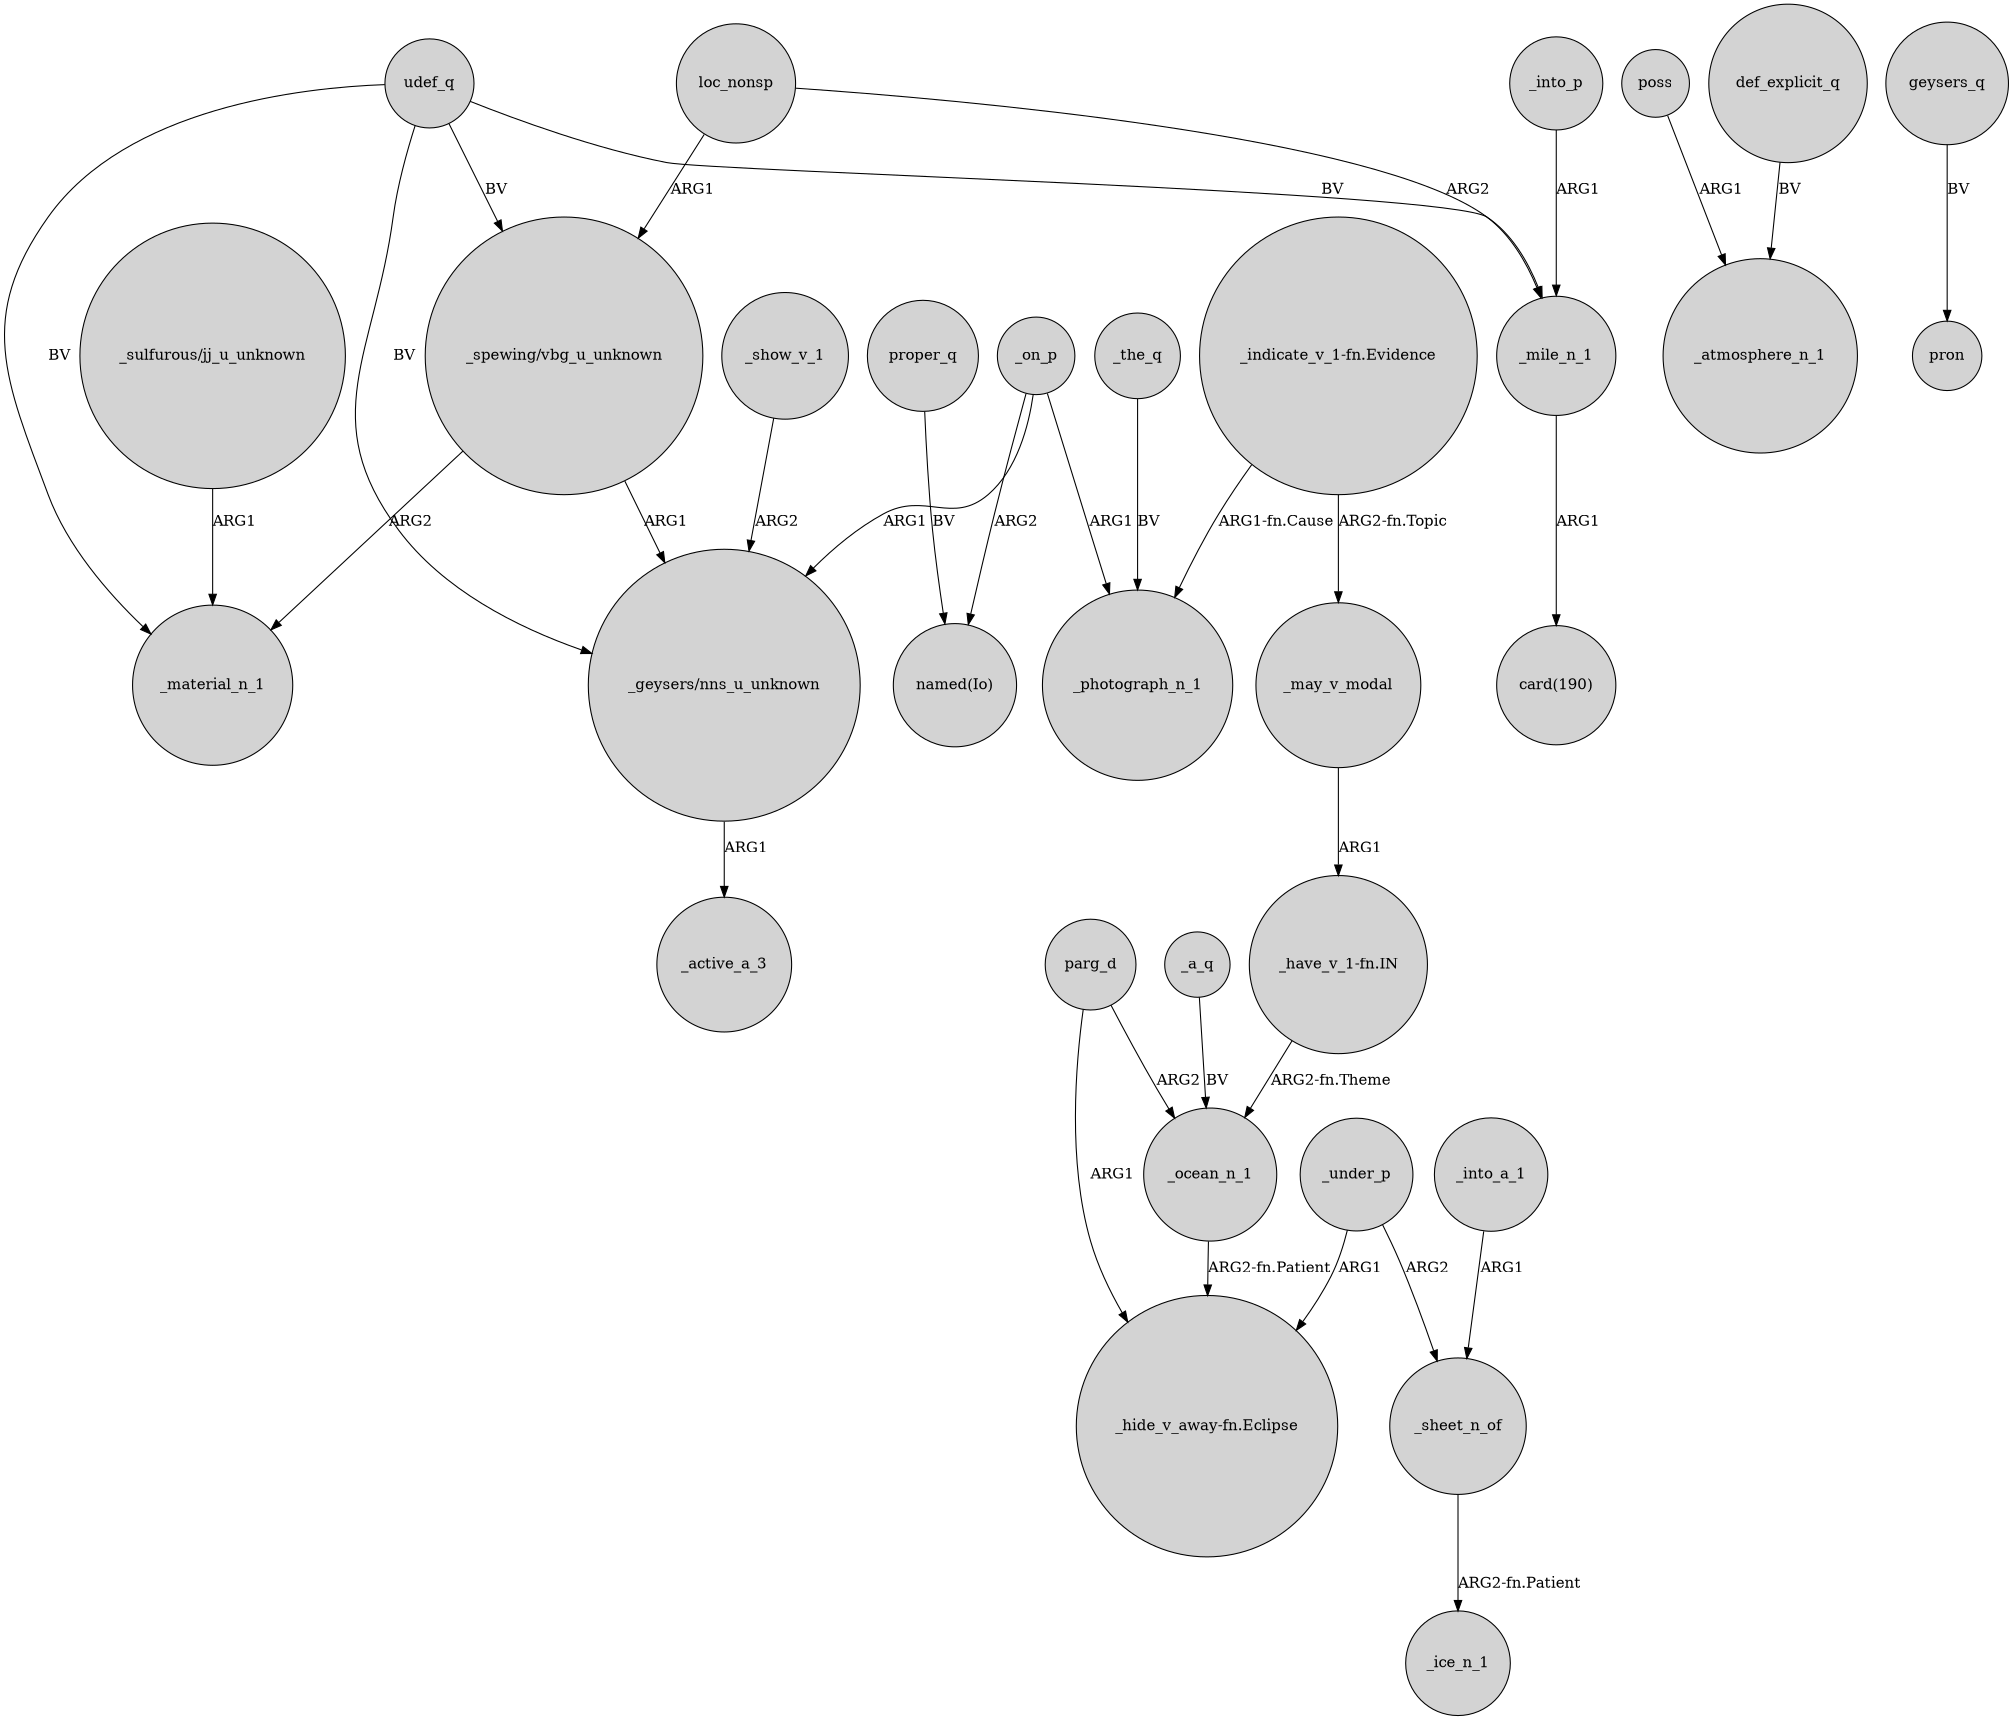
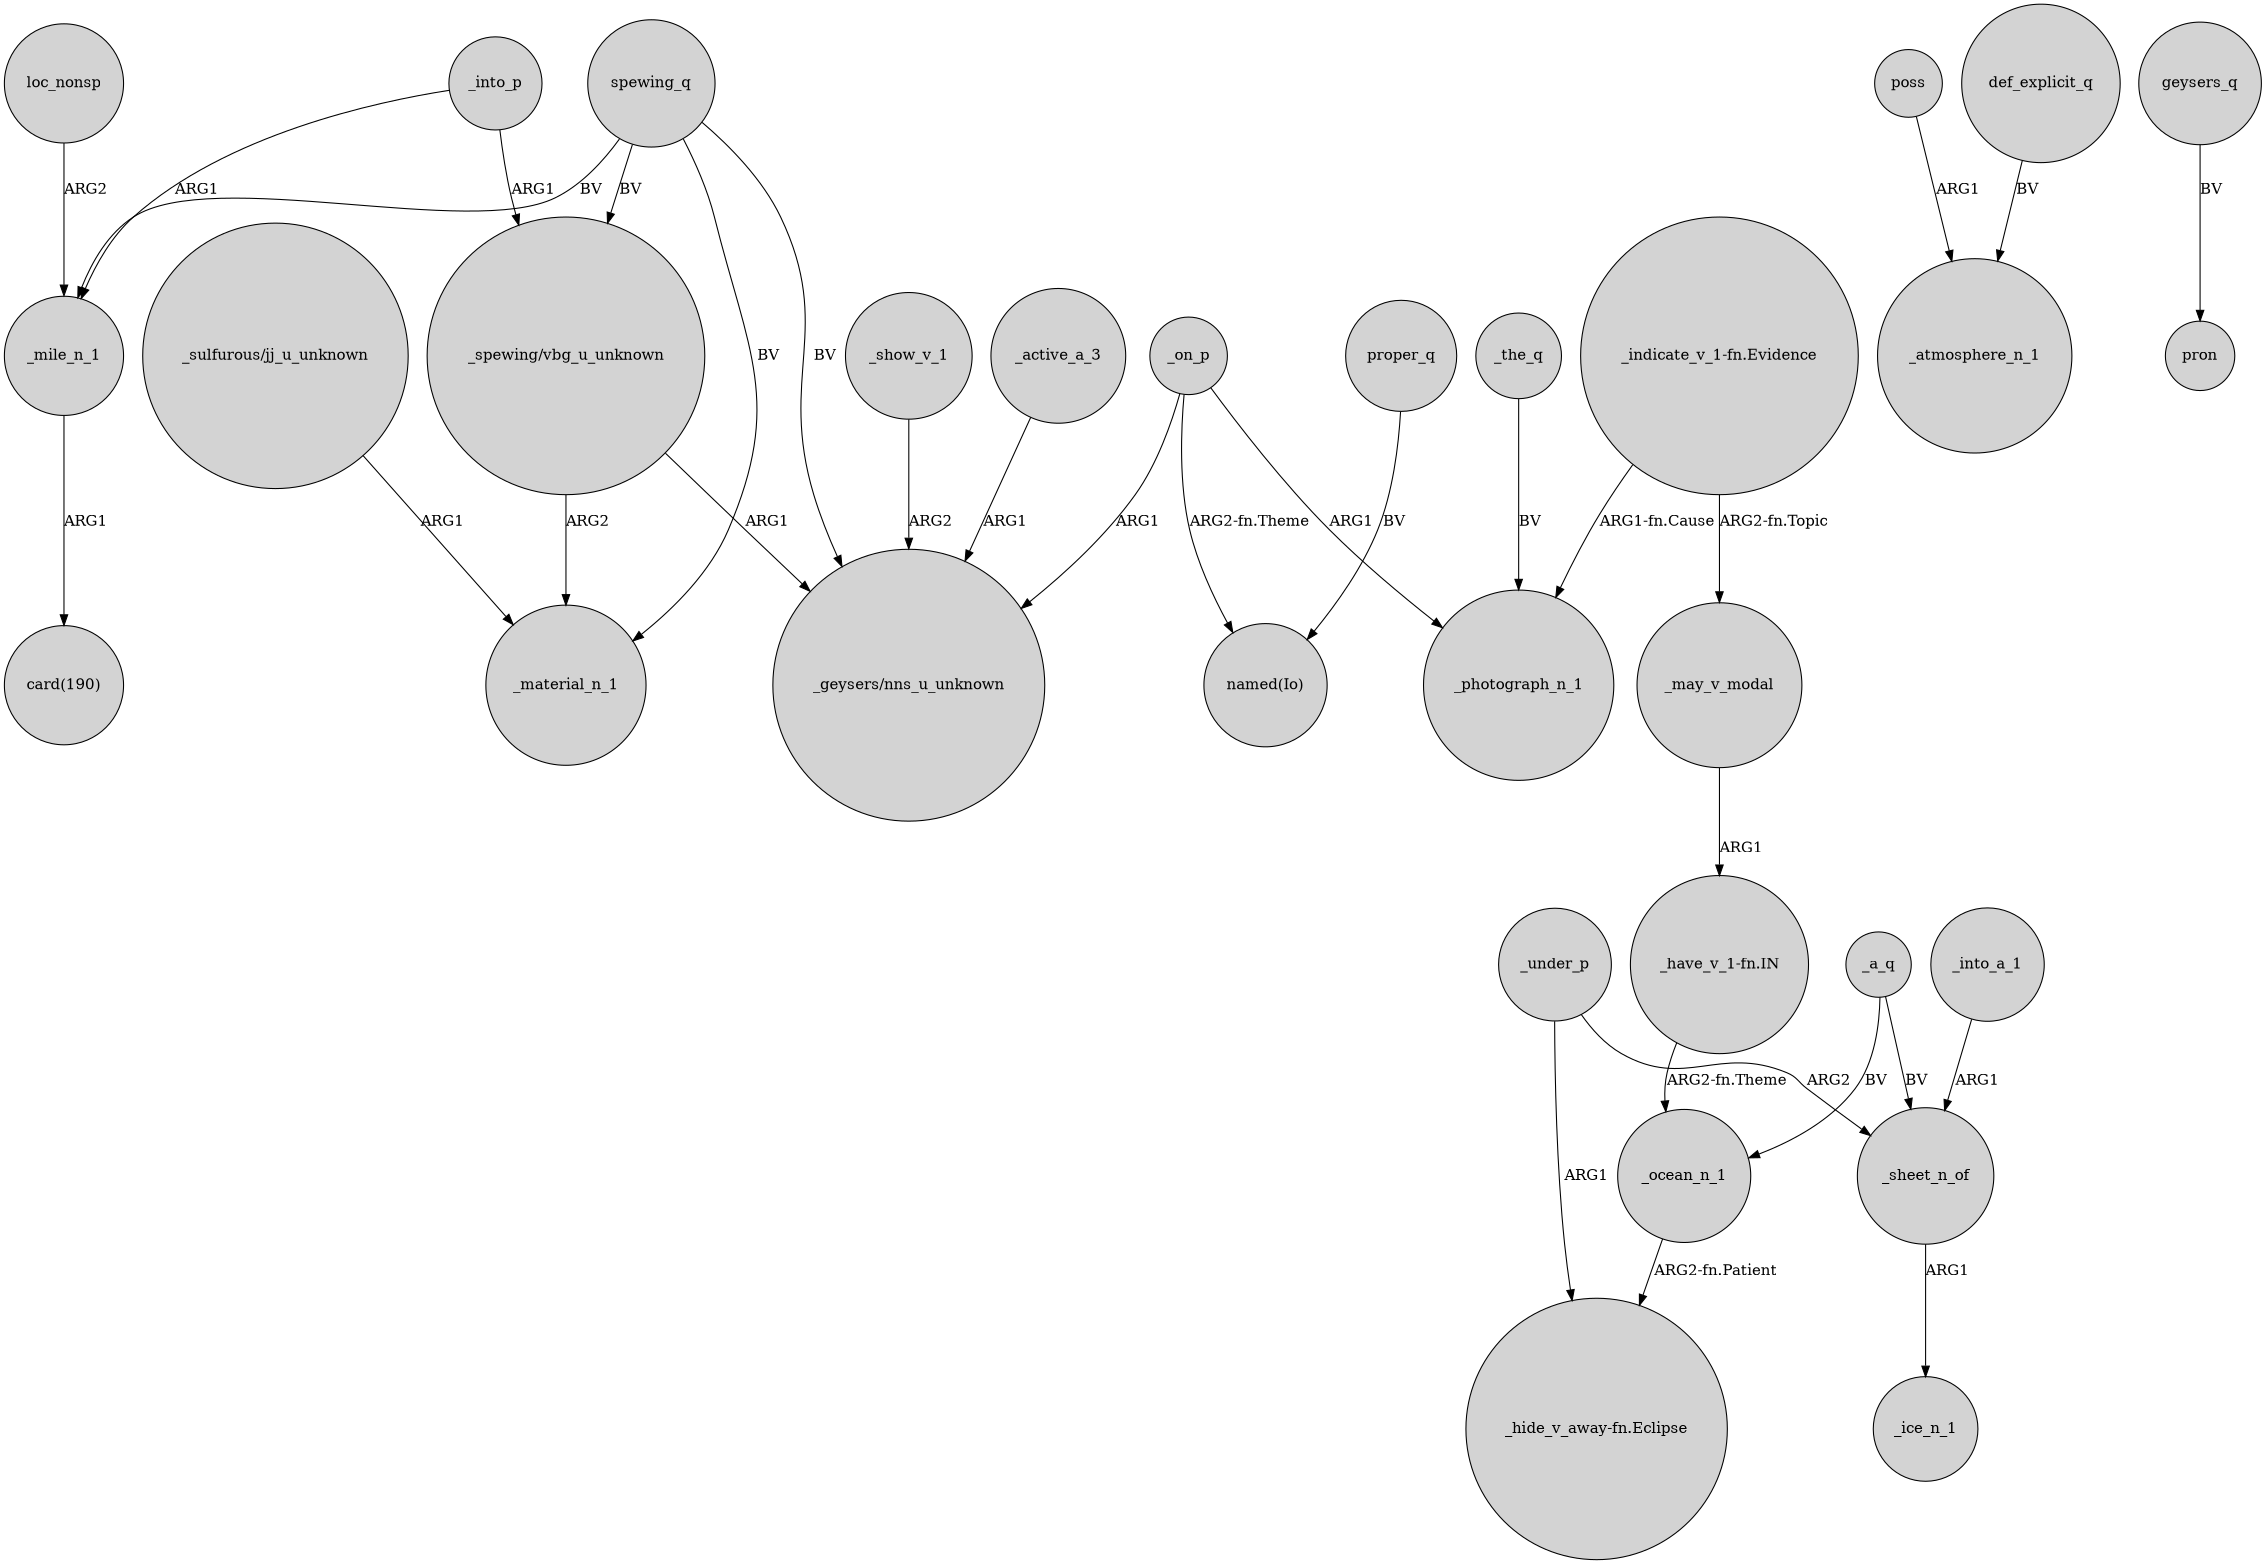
(429, 83) -> (651, 83)
(674, 182) -> (506, 173)
(1016, 522) -> (1250, 522)
(724, 854) -> (1000, 484)
(1091, 965) -> none
none -> (1897, 1048)
(1519, 1584) -> (1947, 1271)
